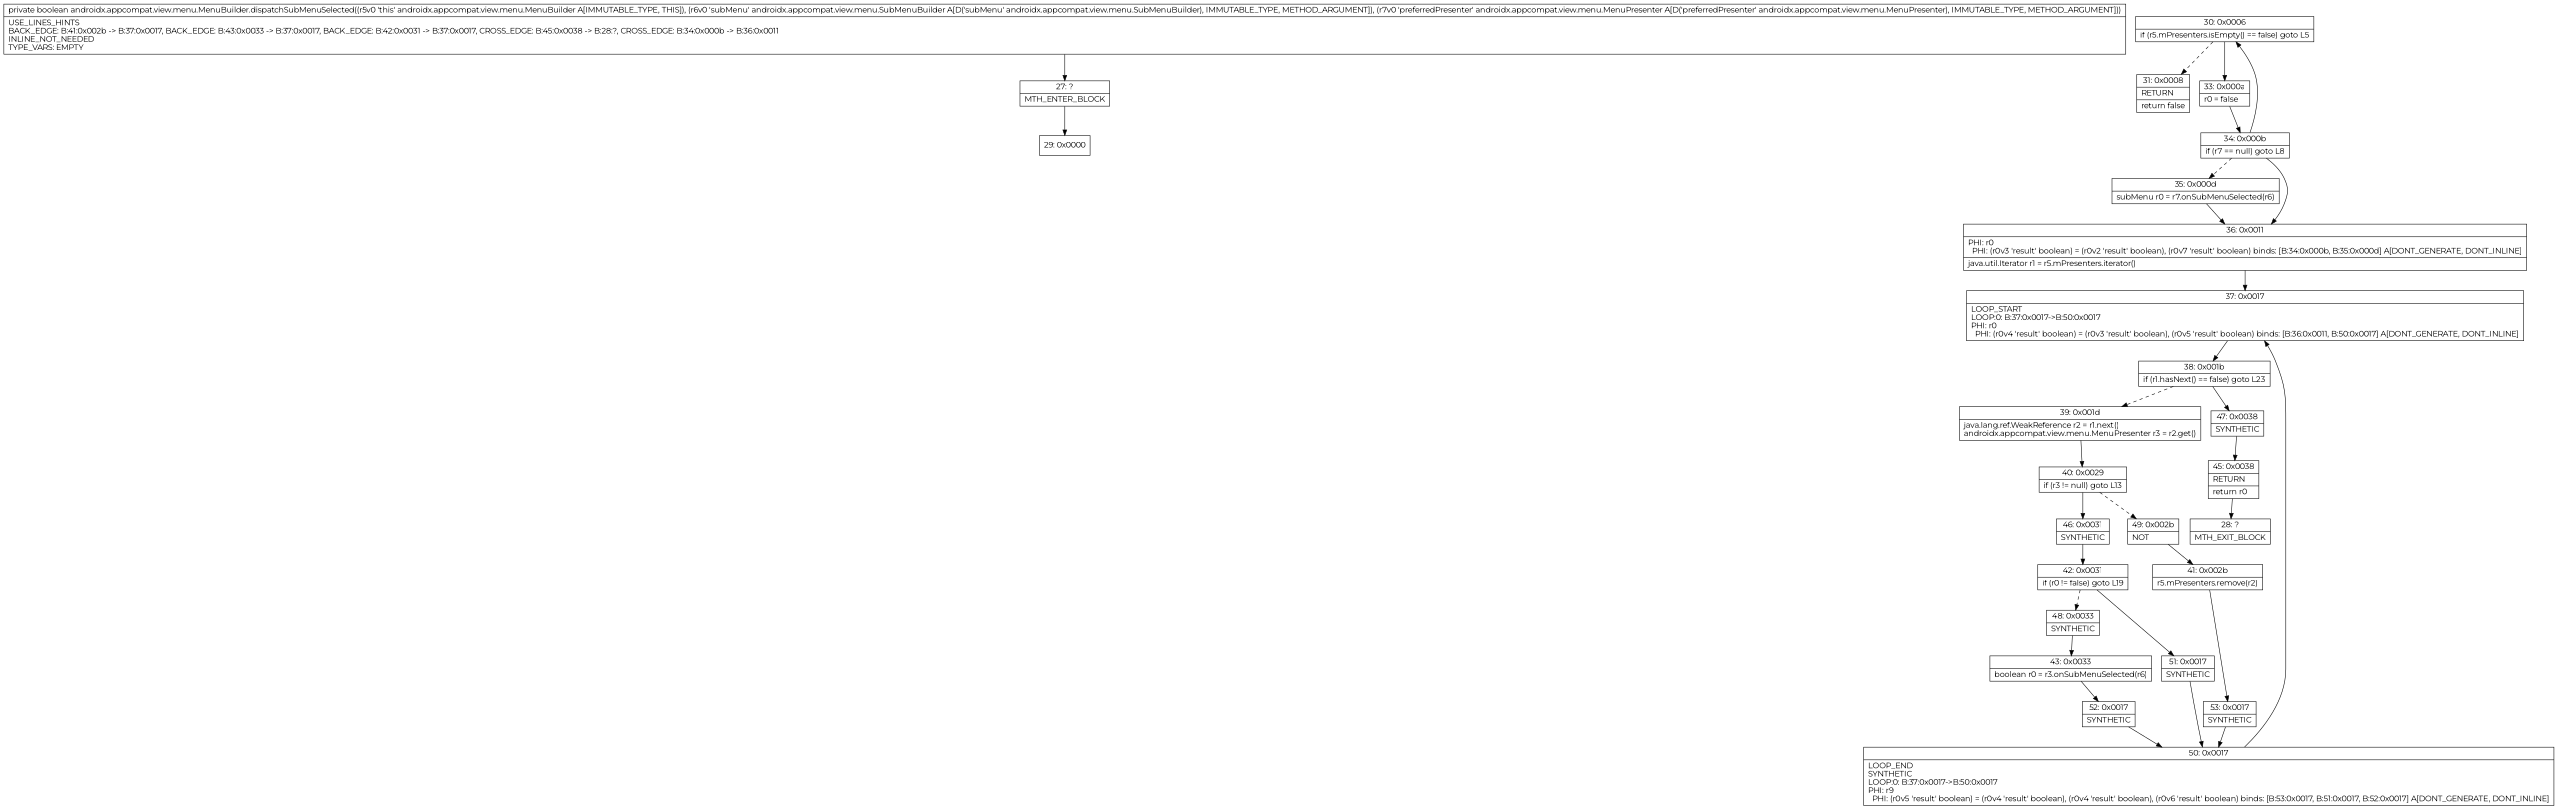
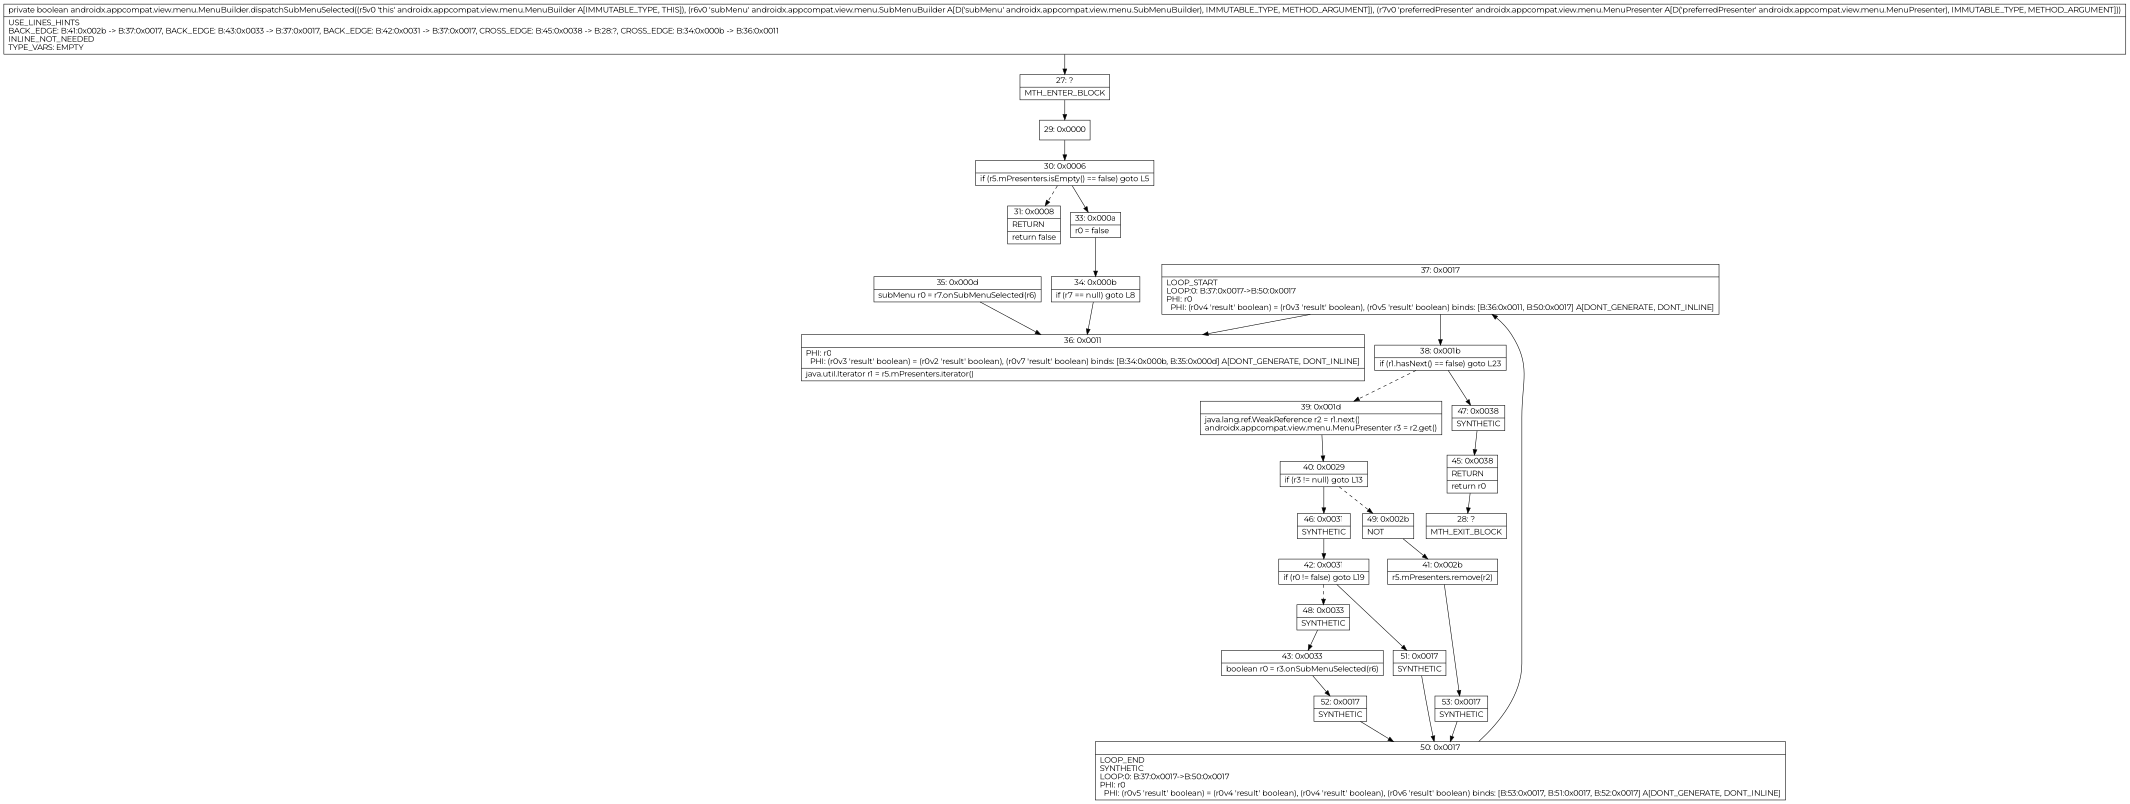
(2257, 88) -> (1065, 147)
(2222, 166) -> none
(2245, 278) -> (1259, 324)
(1882, 791) -> (1114, 785)
